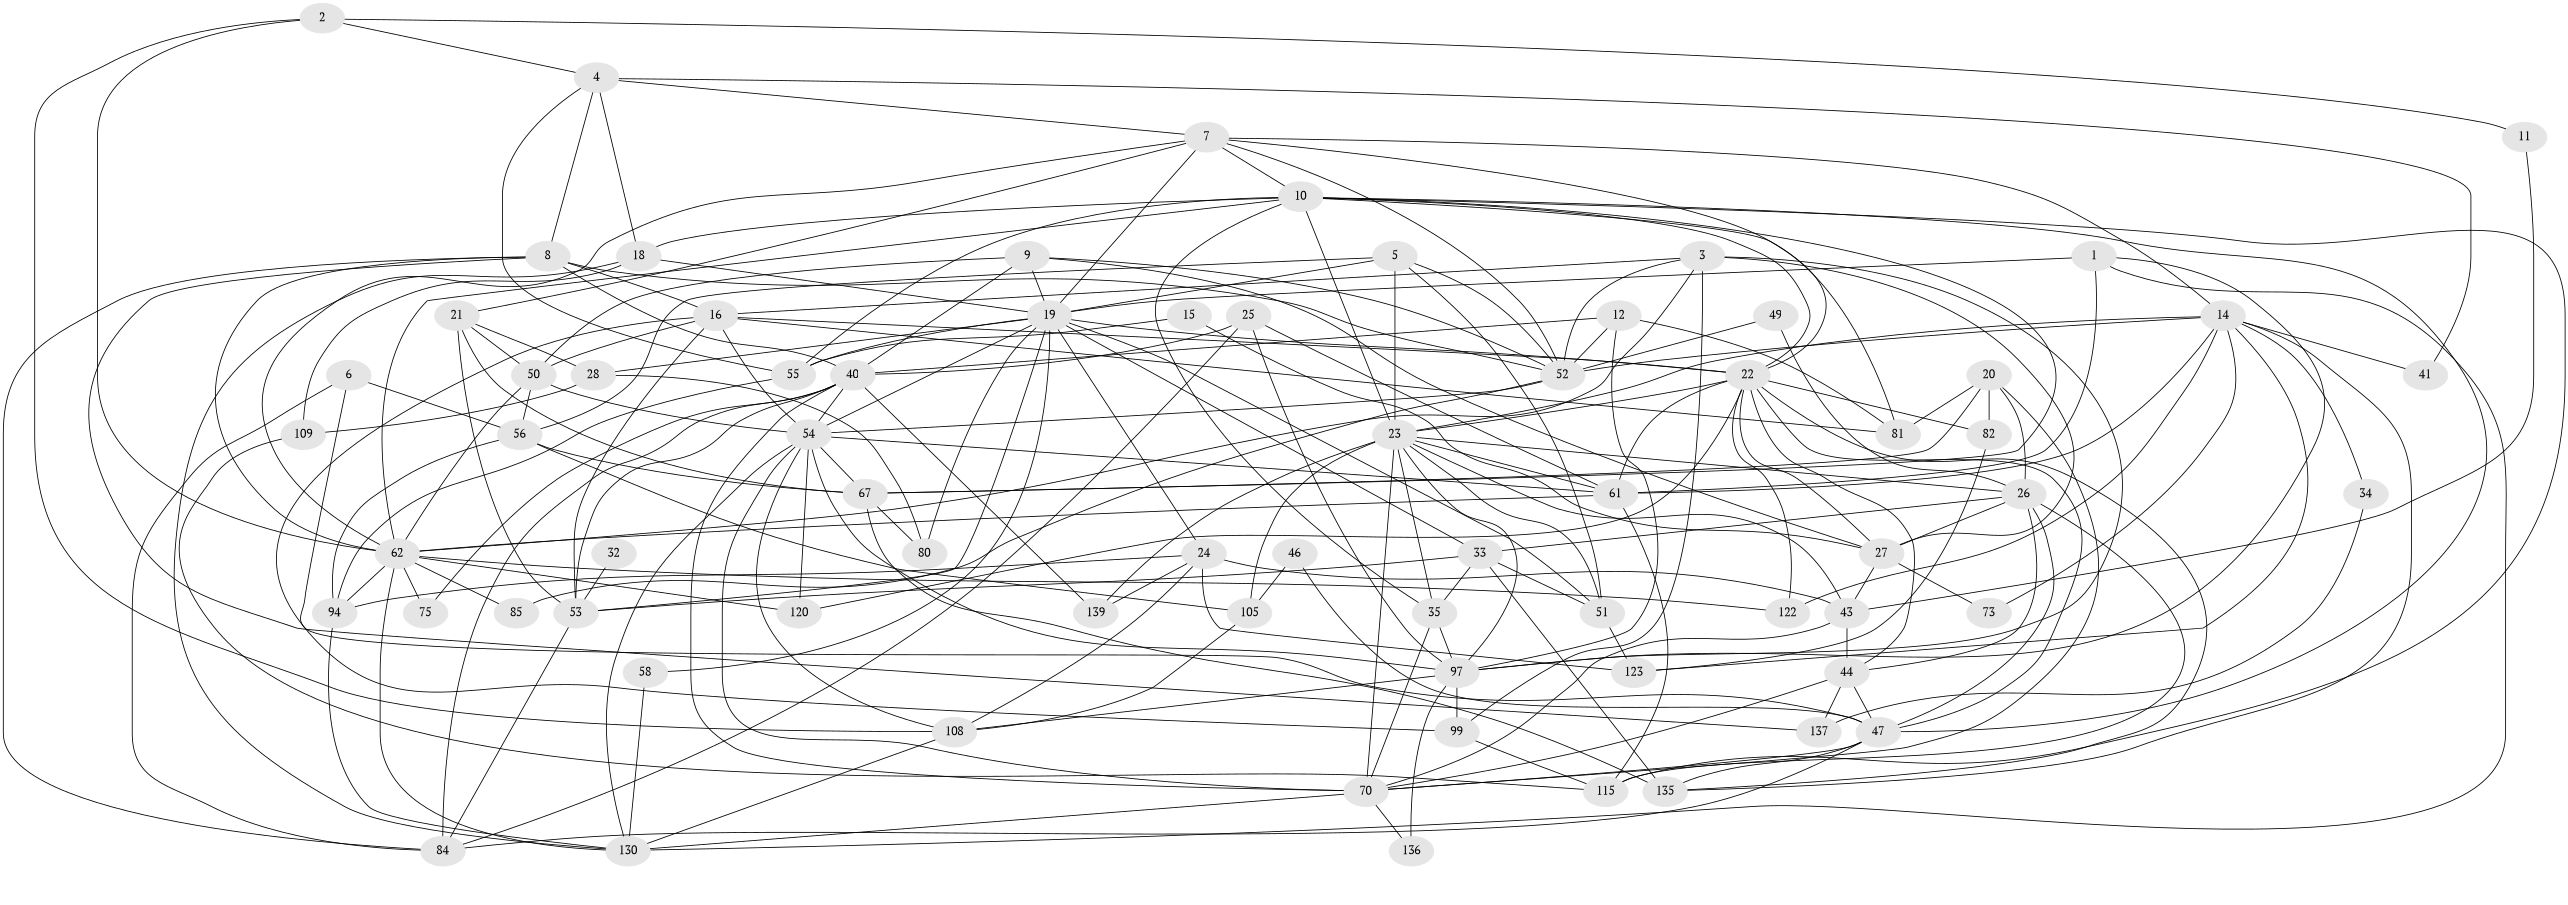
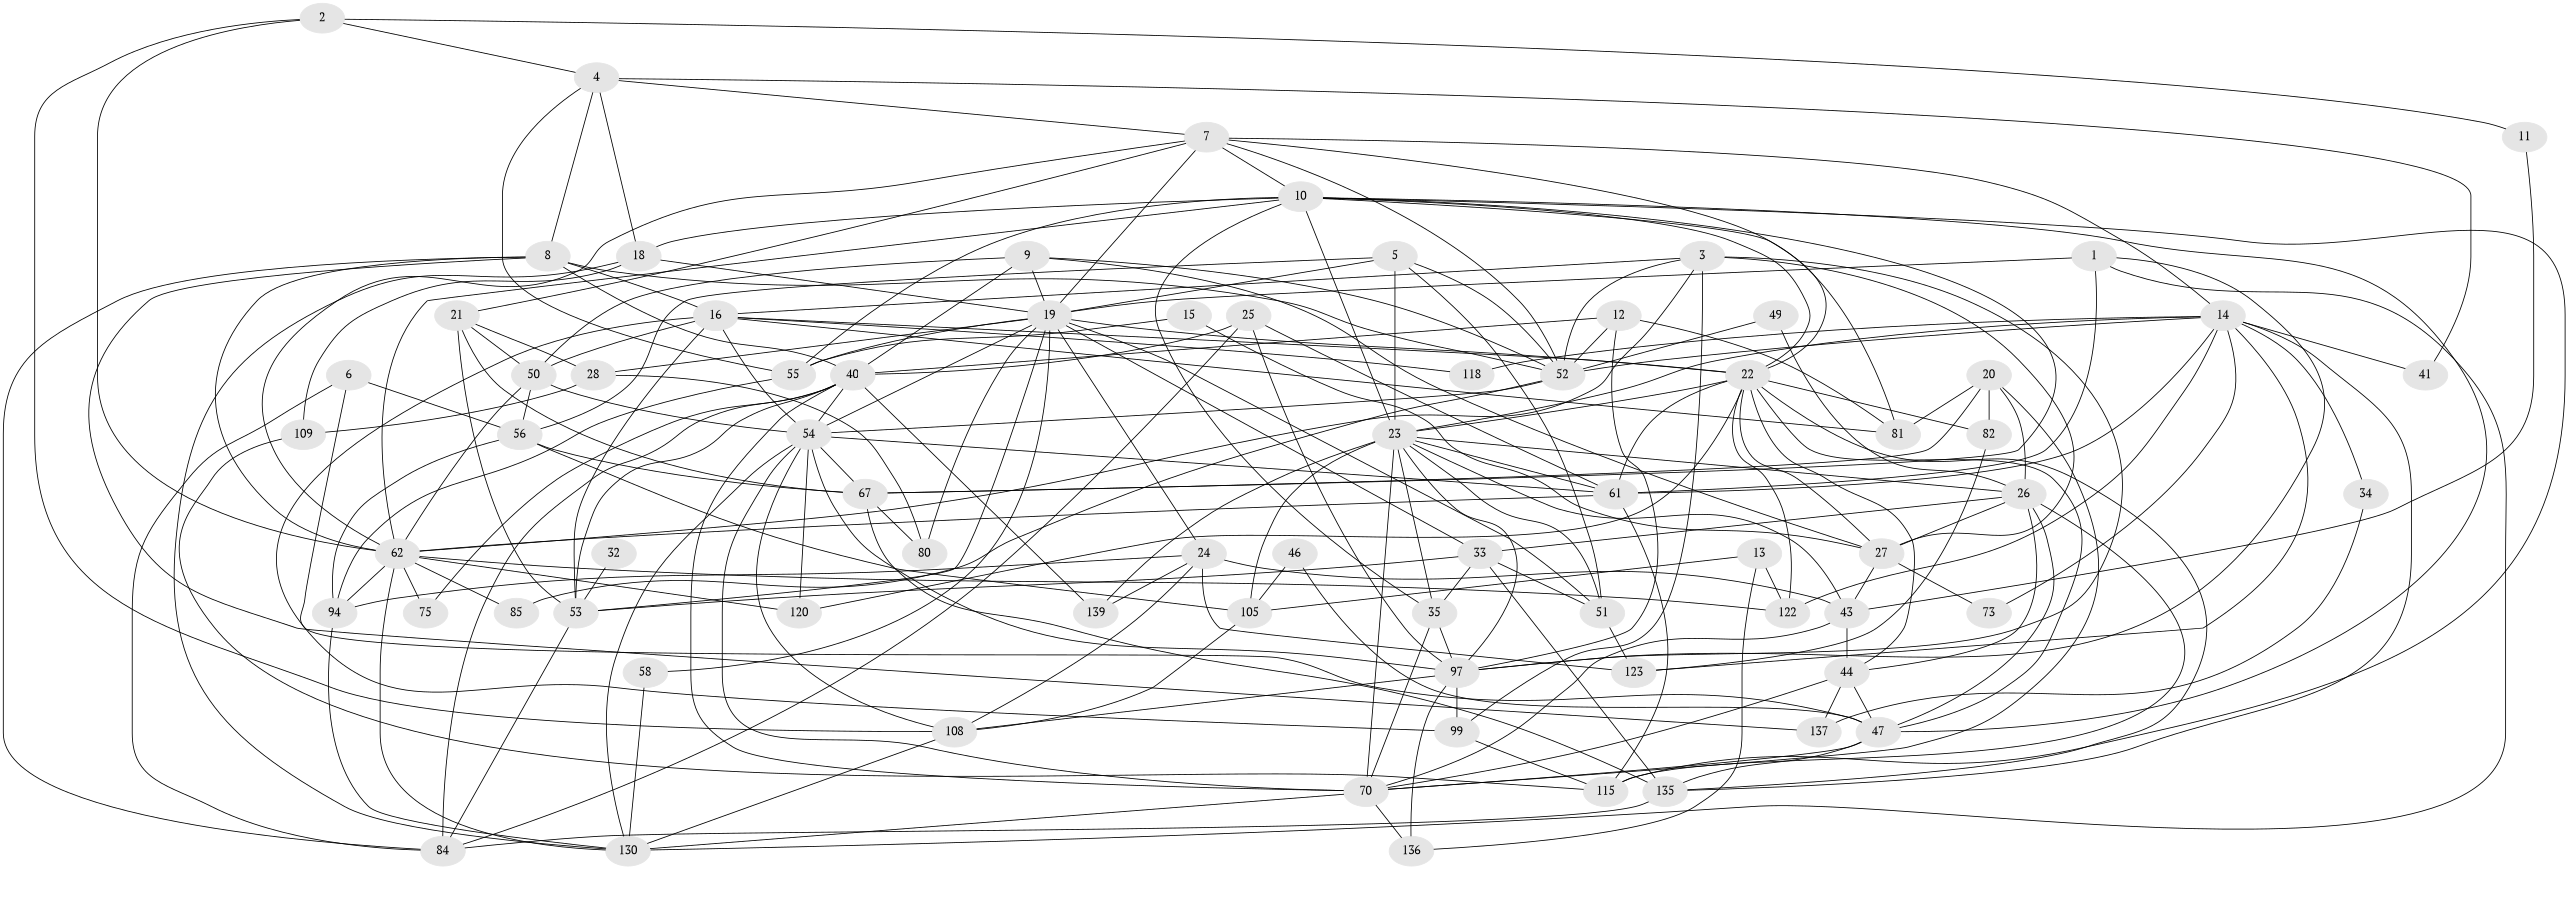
none -> (1472, 375)
none -> (1759, 554)
(1064, 834) -> (1057, 830)
